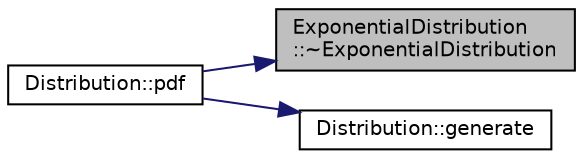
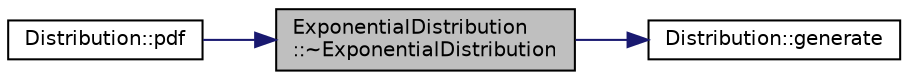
(241, 104) -> (602, 40)
